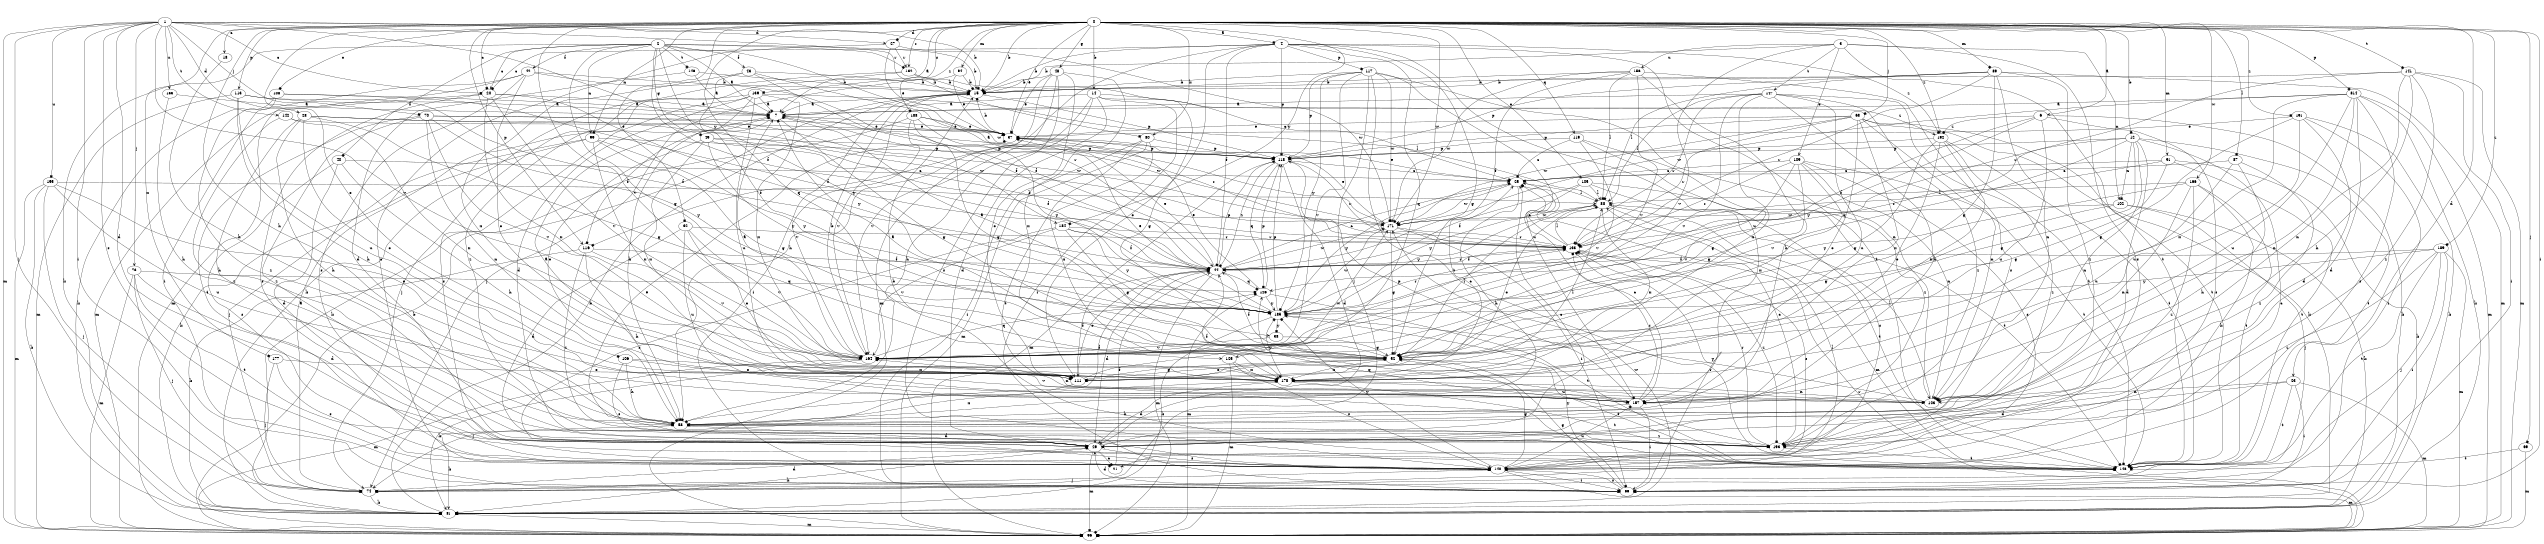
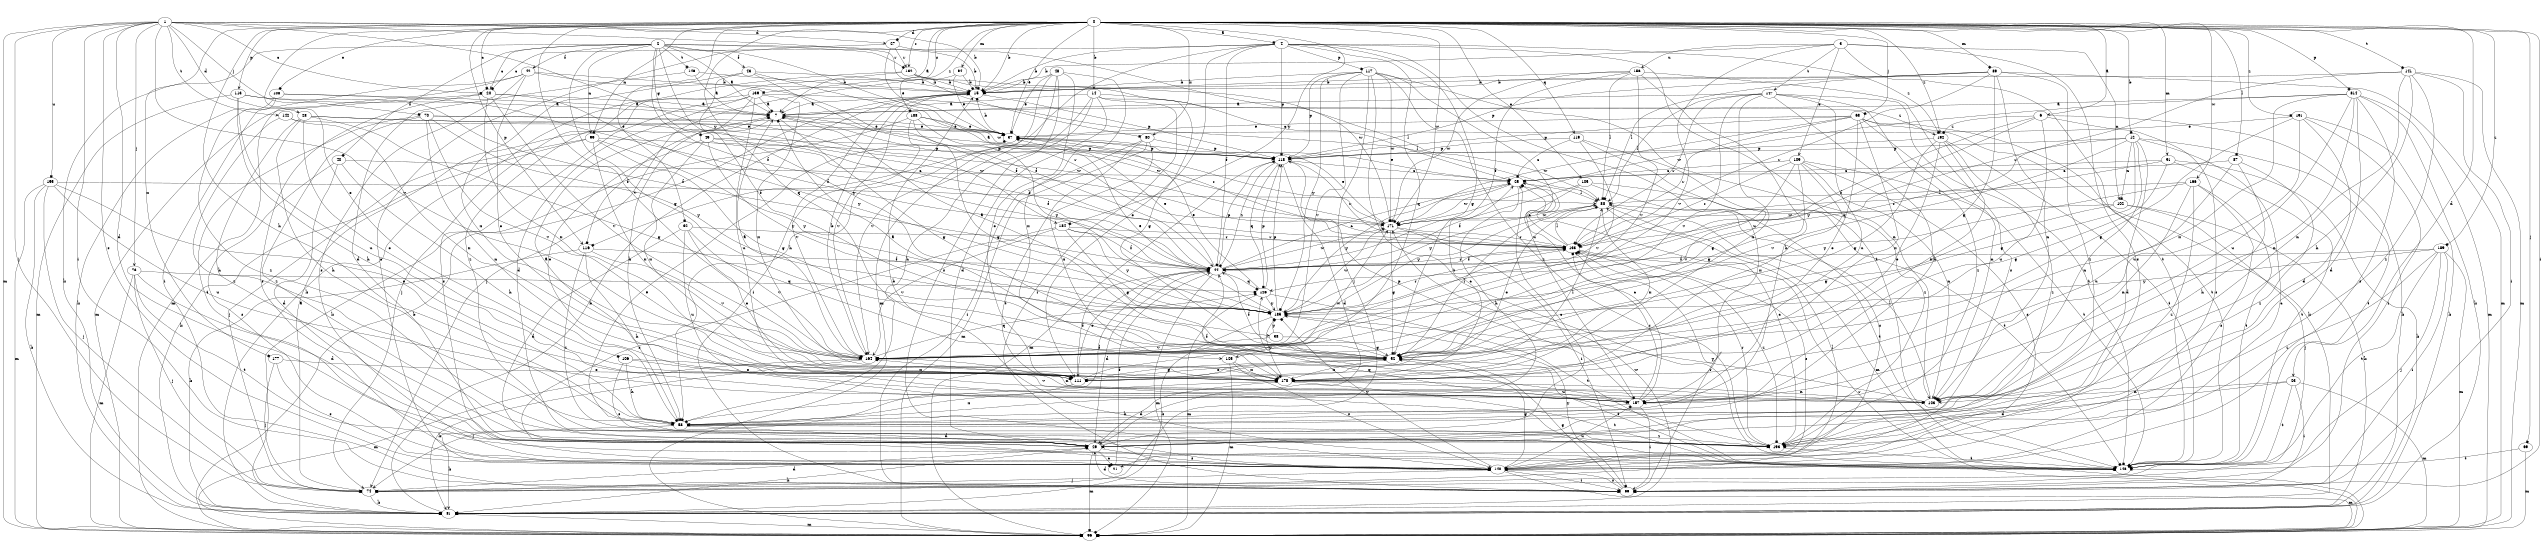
(1076, 46) -> none
(225, 58) -> none
(170, 94) -> none
(1595, 191) -> (1264, 99)
none -> (1560, 277)
(1277, 325) -> (1273, 327)
(2221, 326) -> (2221, 326)
